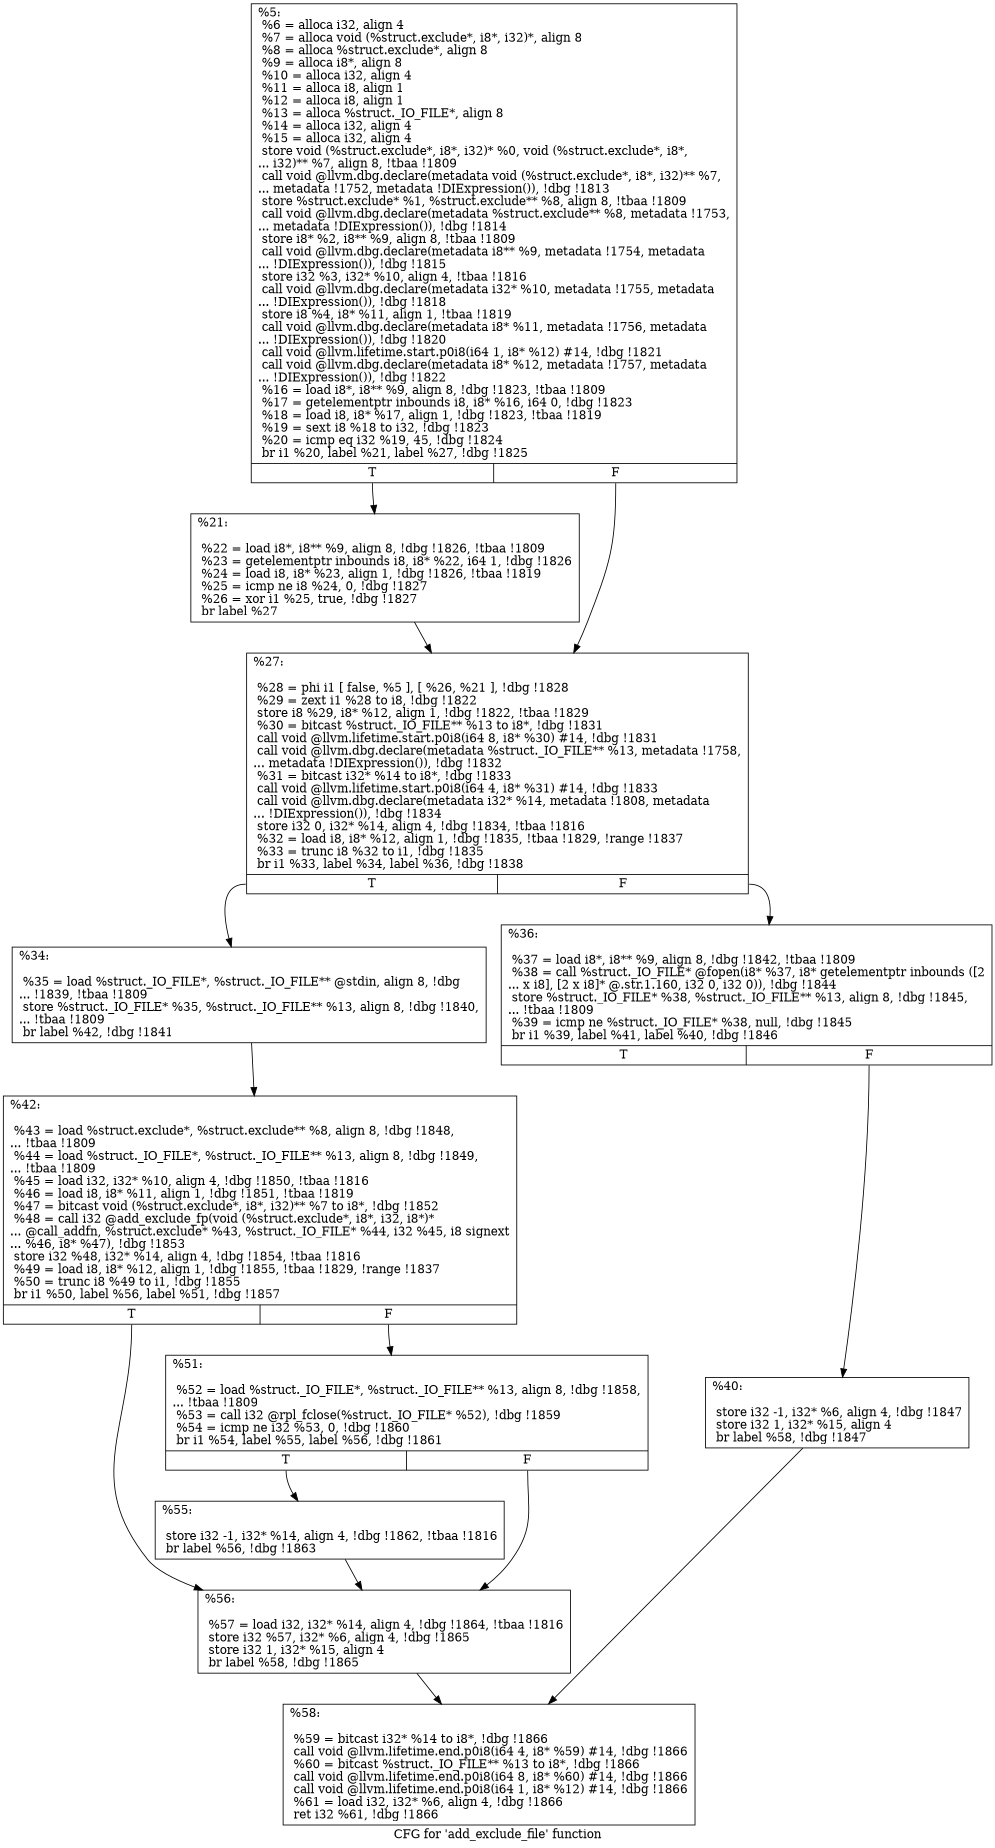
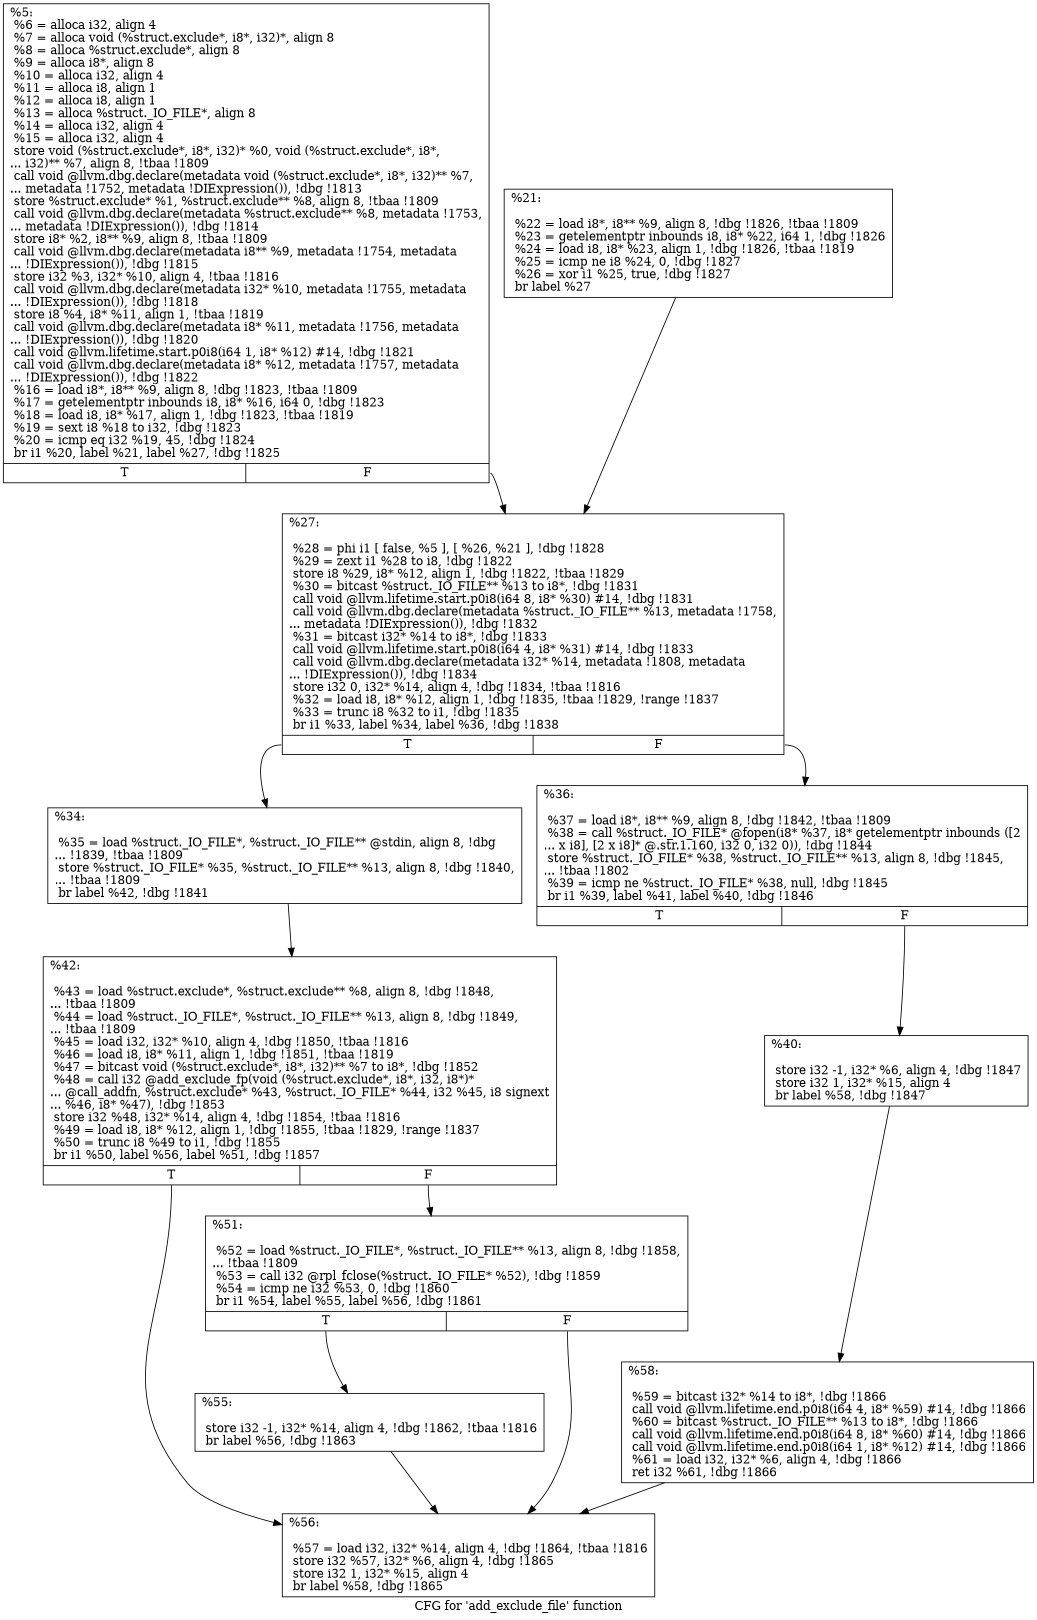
(373, 494) -> none
(551, 1010) -> (587, 871)
(427, 1685) -> (626, 1497)
